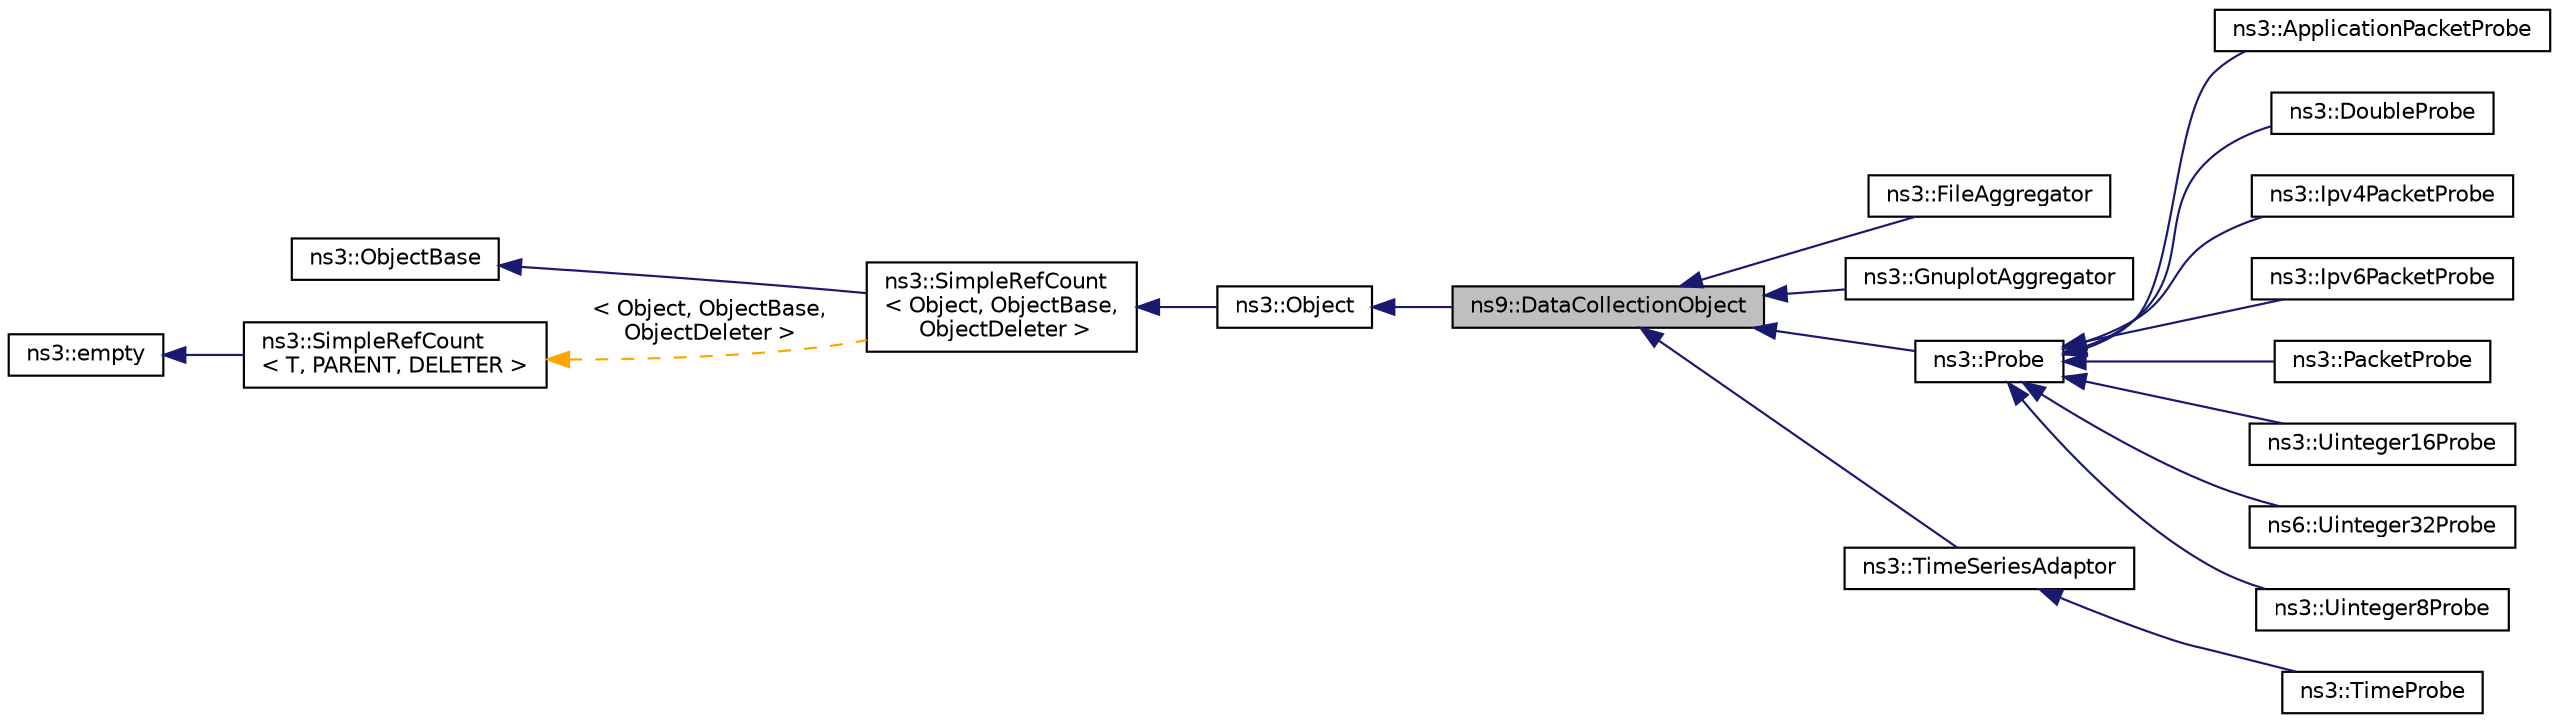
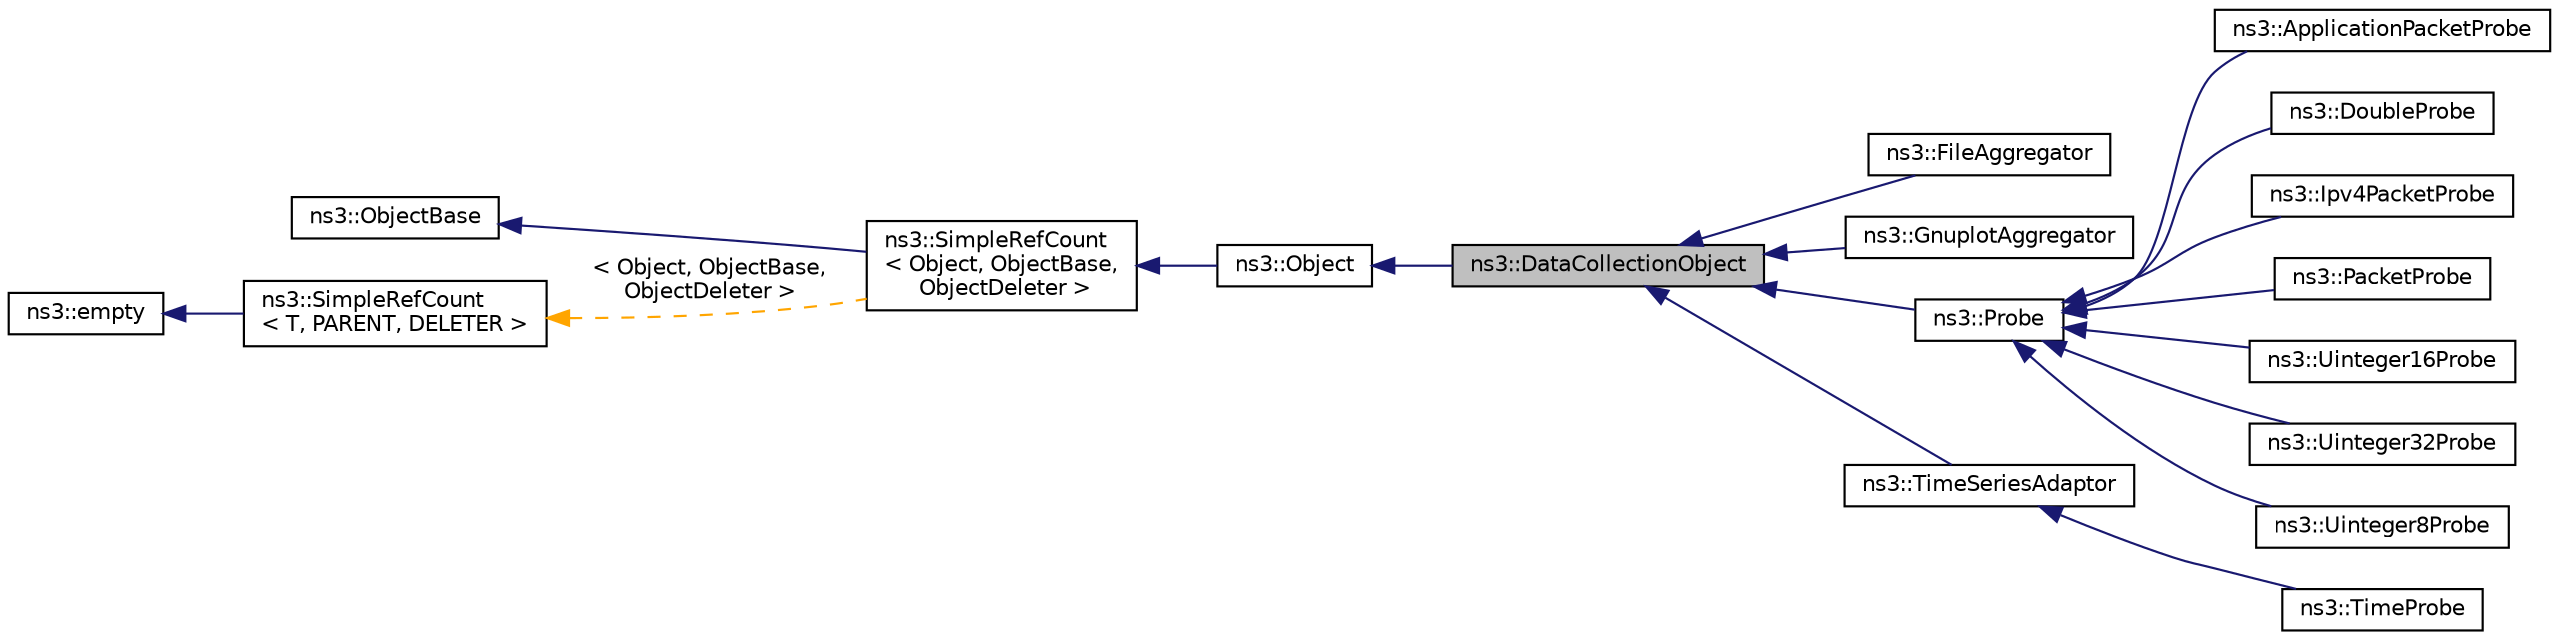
(2382, 279) -> none
(1608, 307) -> (1608, 266)
(2382, 527) -> (2382, 444)
